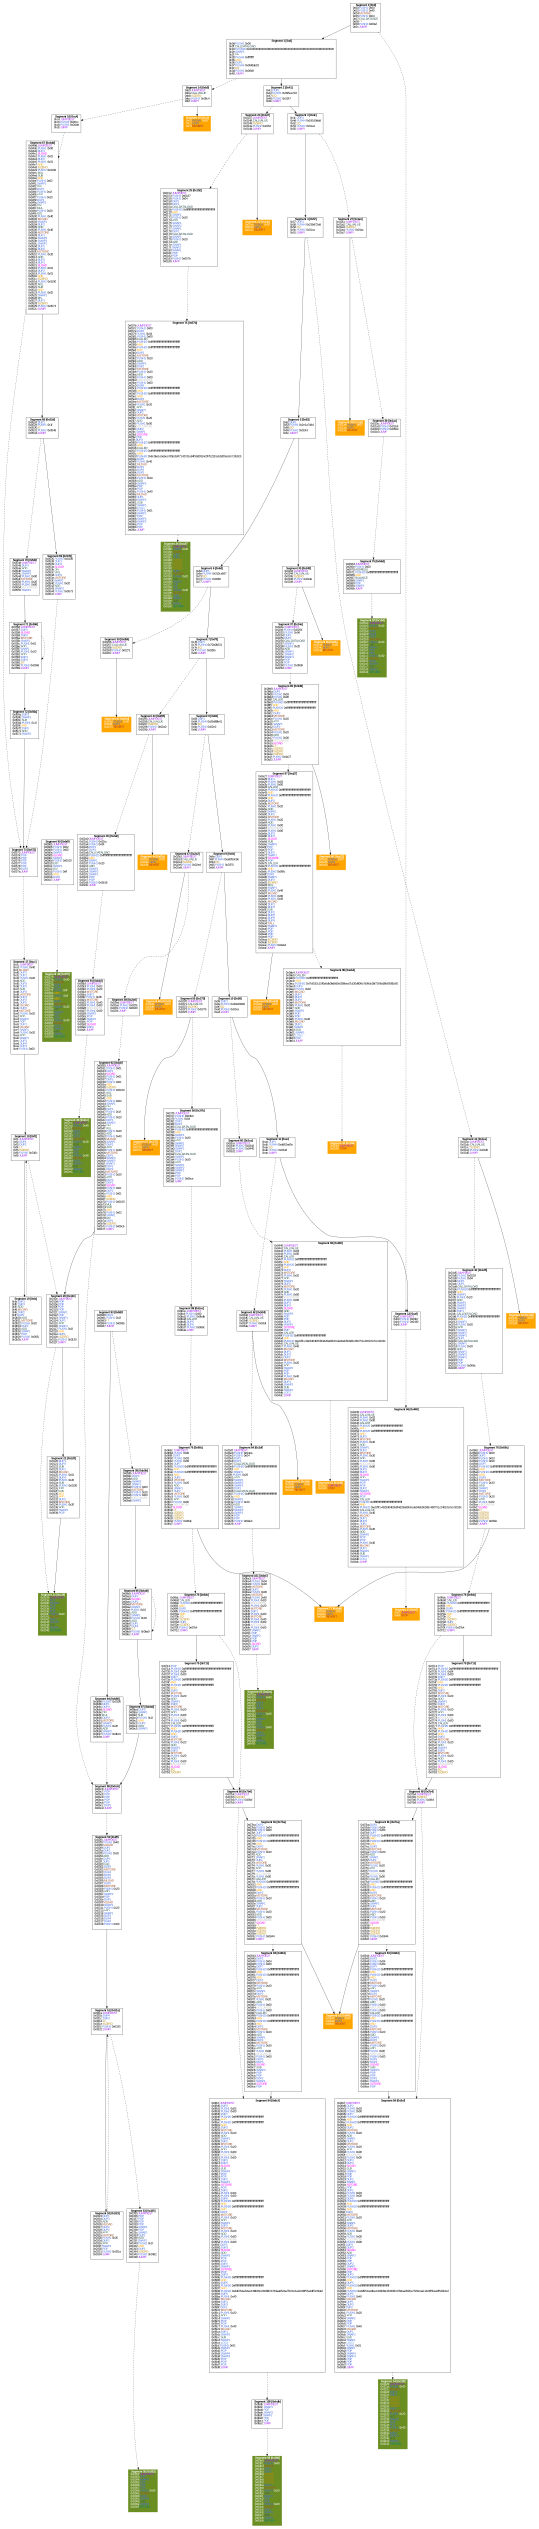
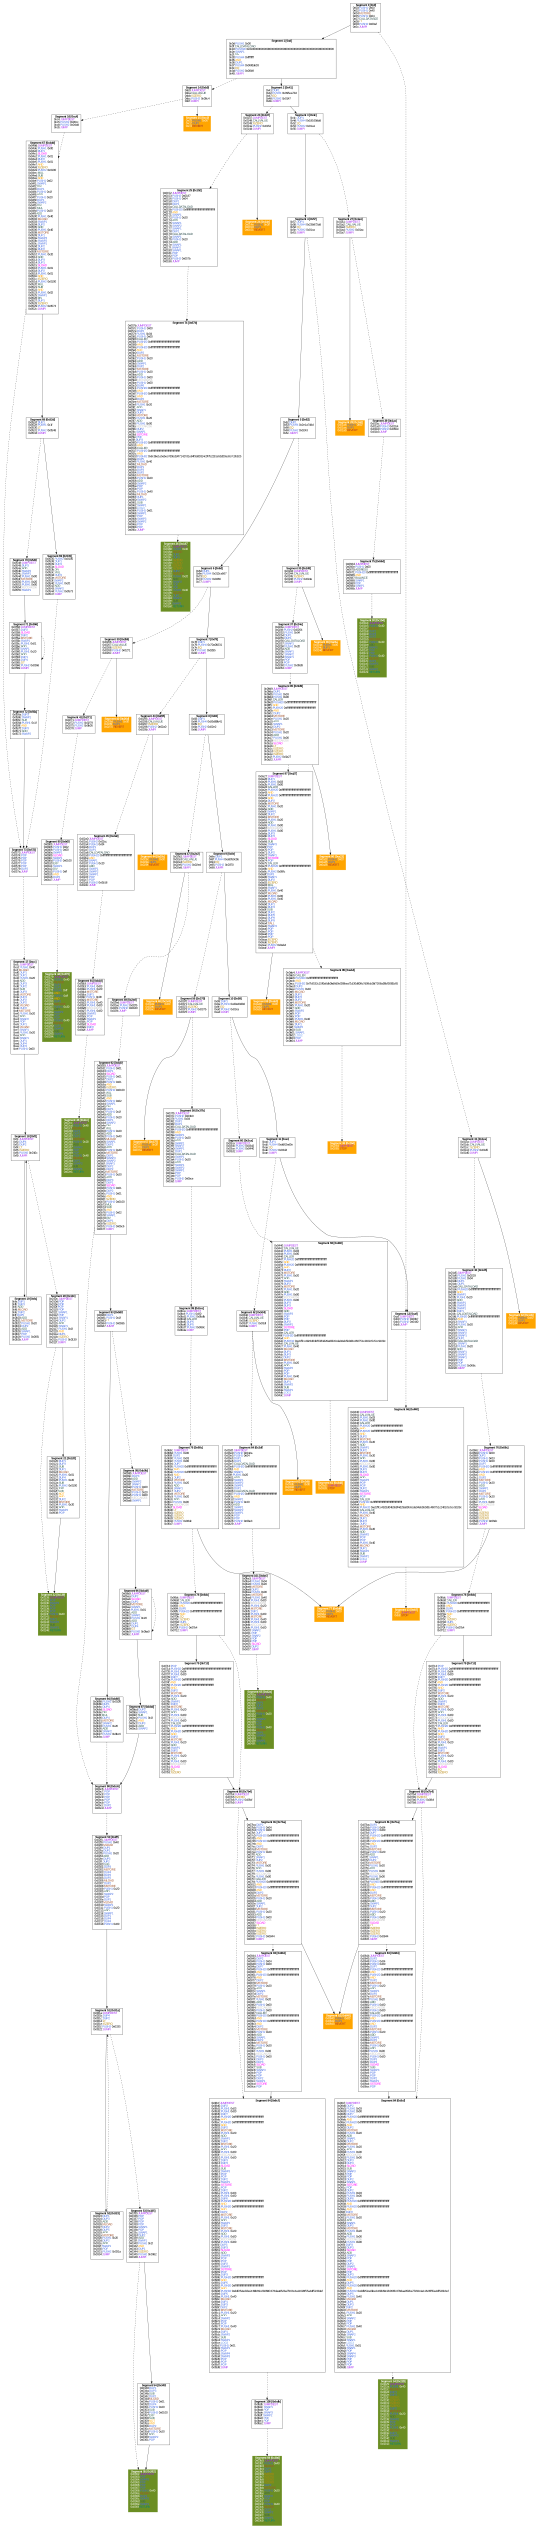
(298, 501) -> (298, 501)
none -> (79, 724)
(27, 1230) -> (27, 1230)
(74, 1258) -> (111, 1271)
none -> (154, 2414)
